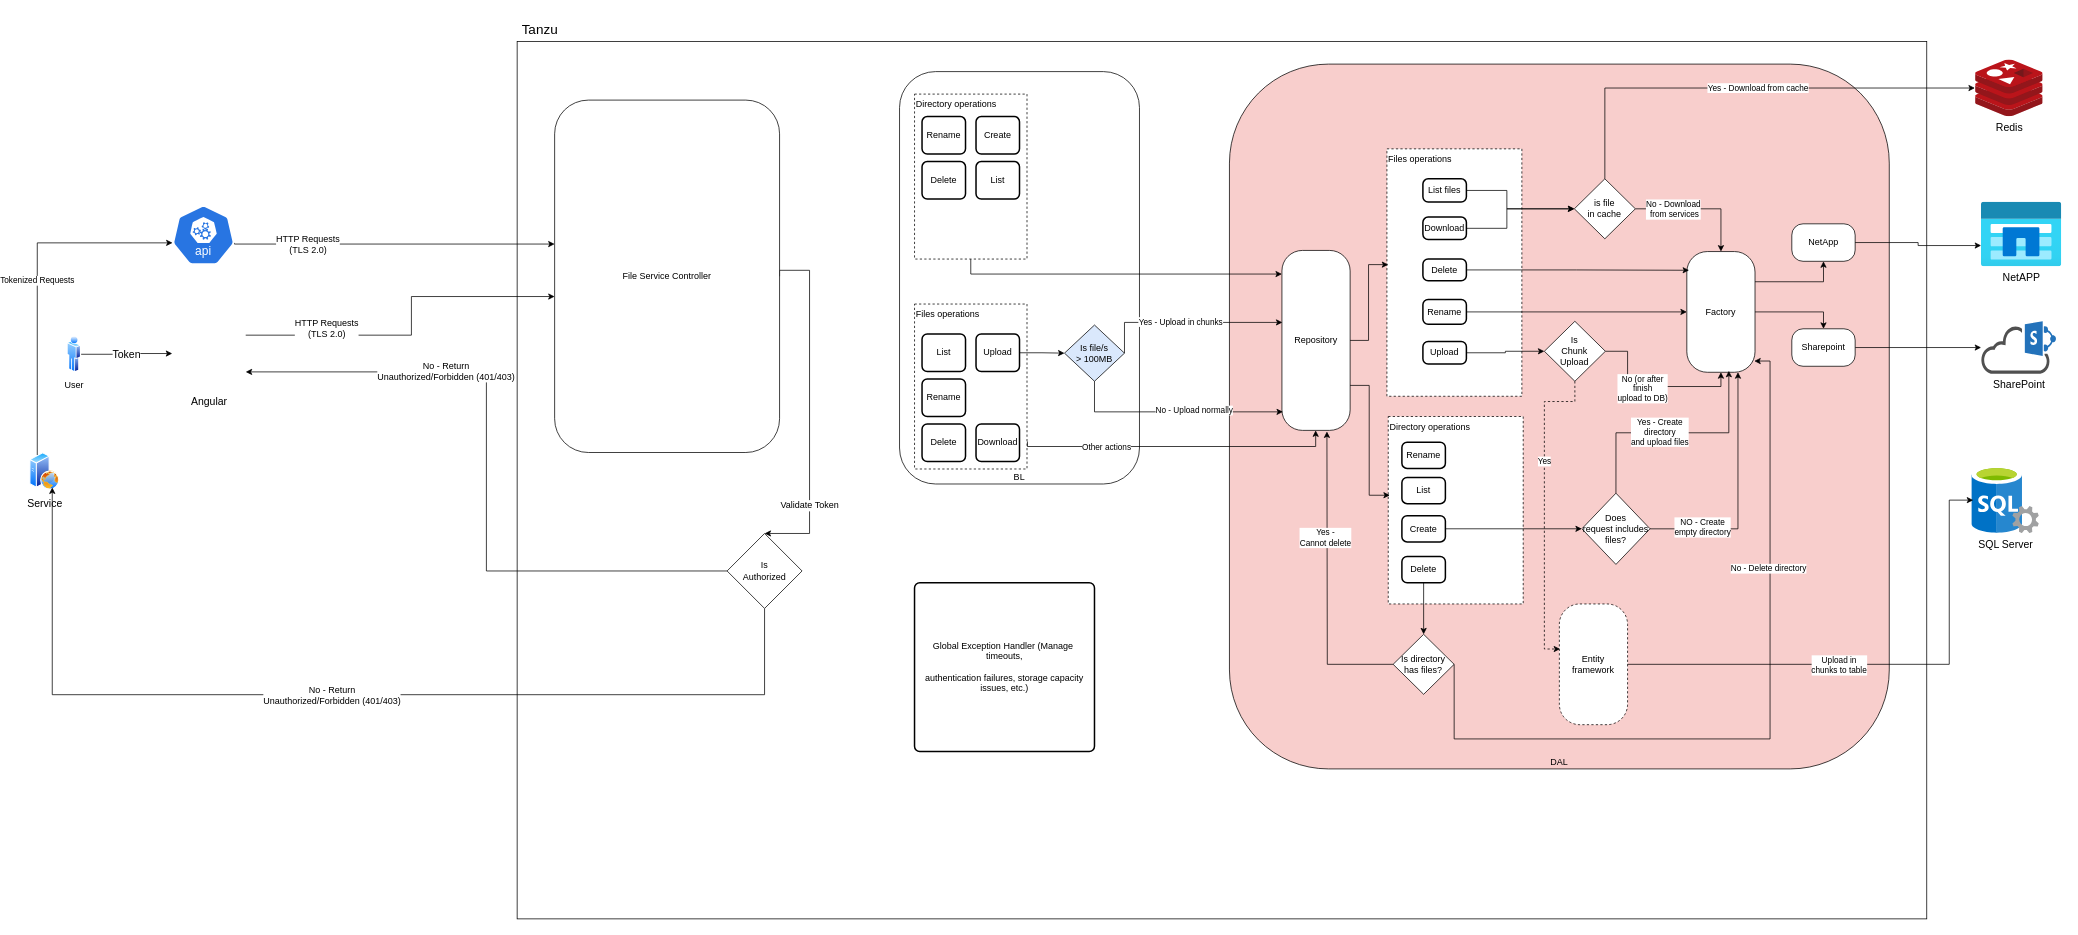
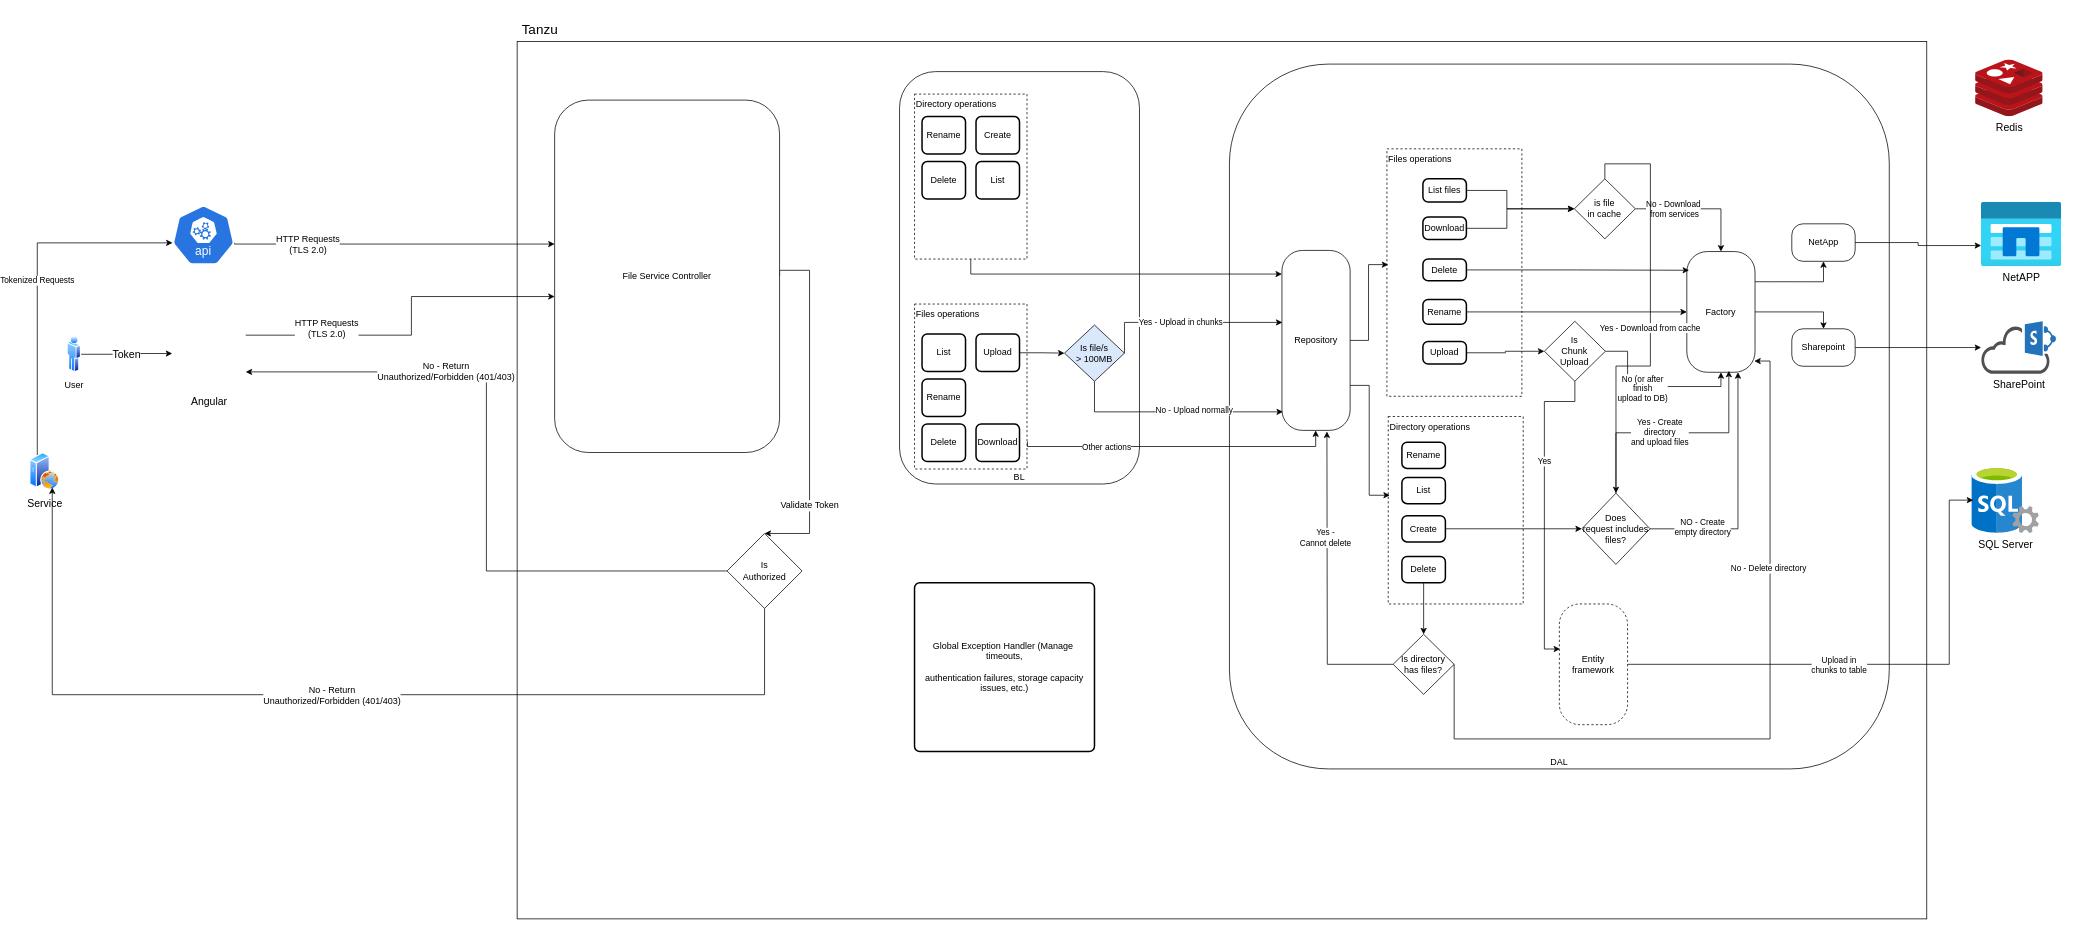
(1692, 88) -> (1651, 243)
(1560, 417) -> (1560, 417)
(1545, 558) -> (1545, 558)
